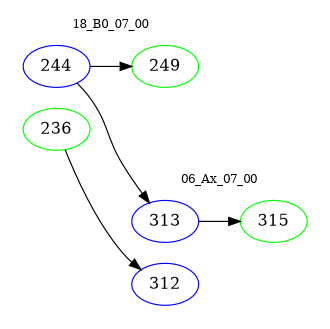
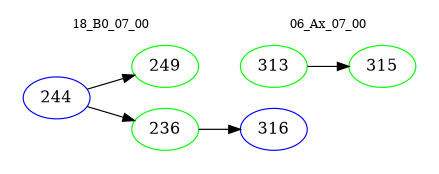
(110, 138) -> (105, 112)
(165, 221) -> (274, 66)
(165, 284) -> (274, 129)
